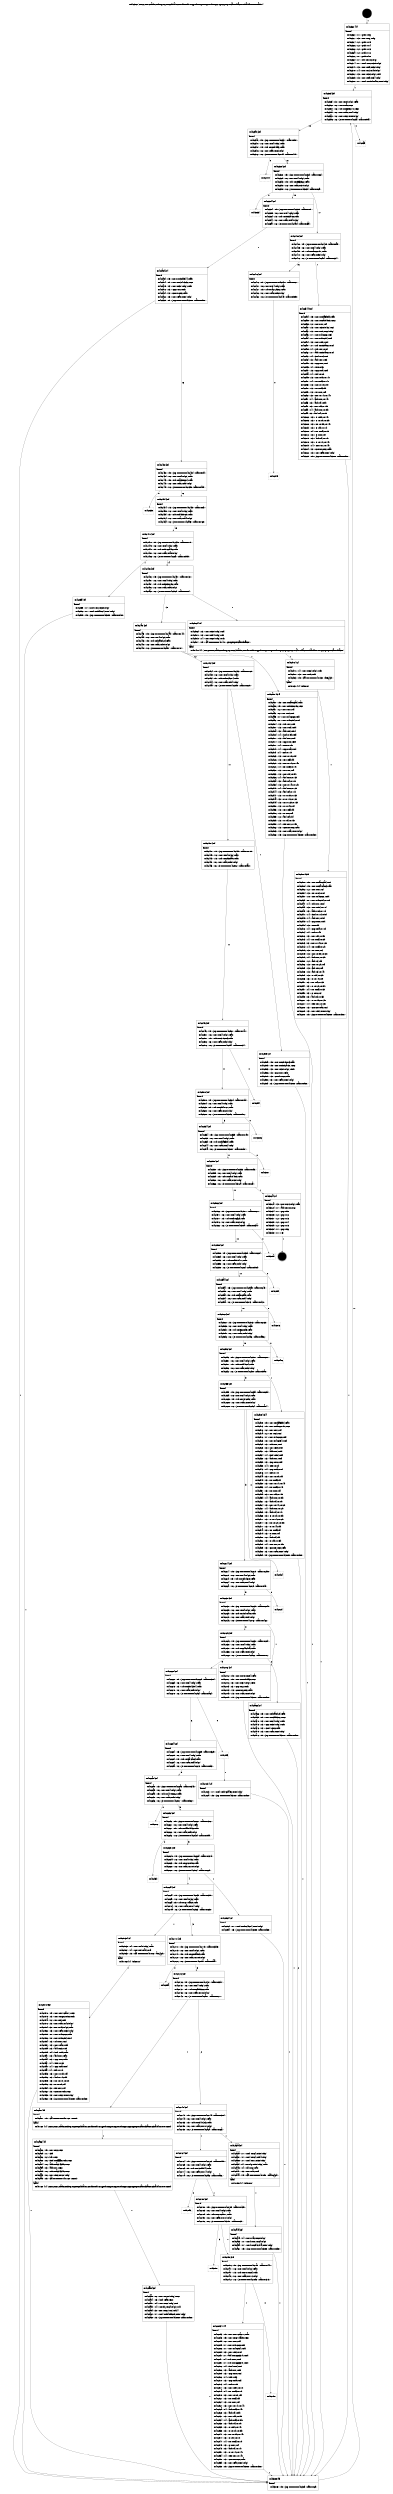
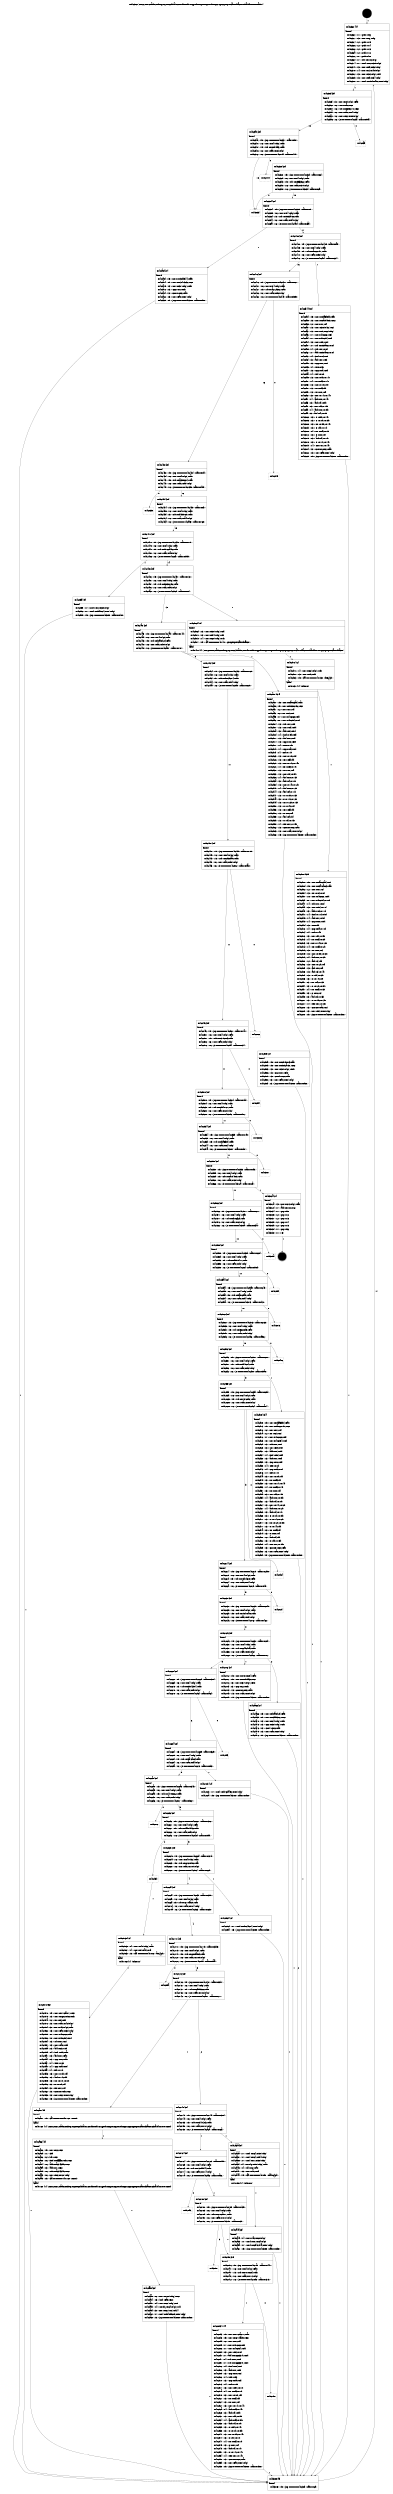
(285, 160) -> (252, 183)
(317, 212) -> (301, 230)
(181, 382) -> (228, 380)
(195, 657) -> (195, 657)
(259, 869) -> none
none -> (256, 1034)
(224, 1121) -> (224, 1121)
(353, 1315) -> (375, 1300)
(275, 1644) -> (245, 1661)
(224, 1769) -> (210, 1775)
(165, 1924) -> (148, 1908)
(193, 1924) -> (193, 1924)
